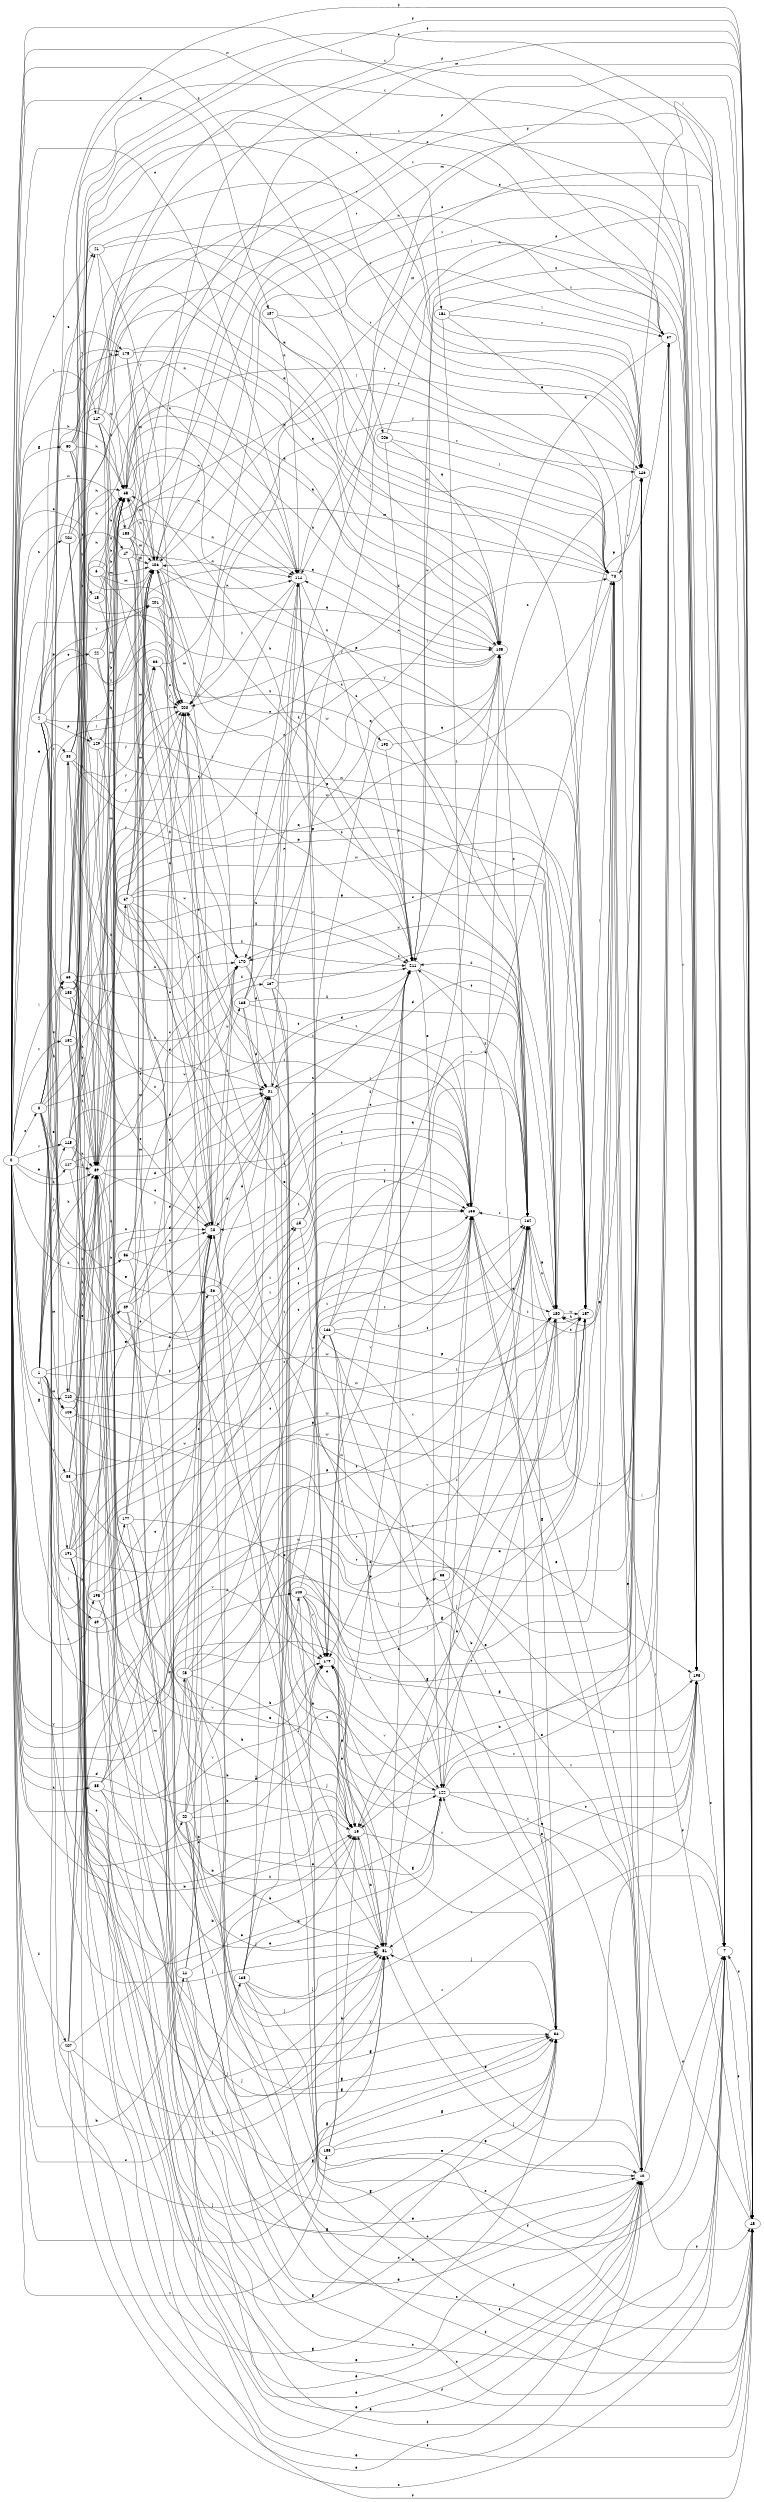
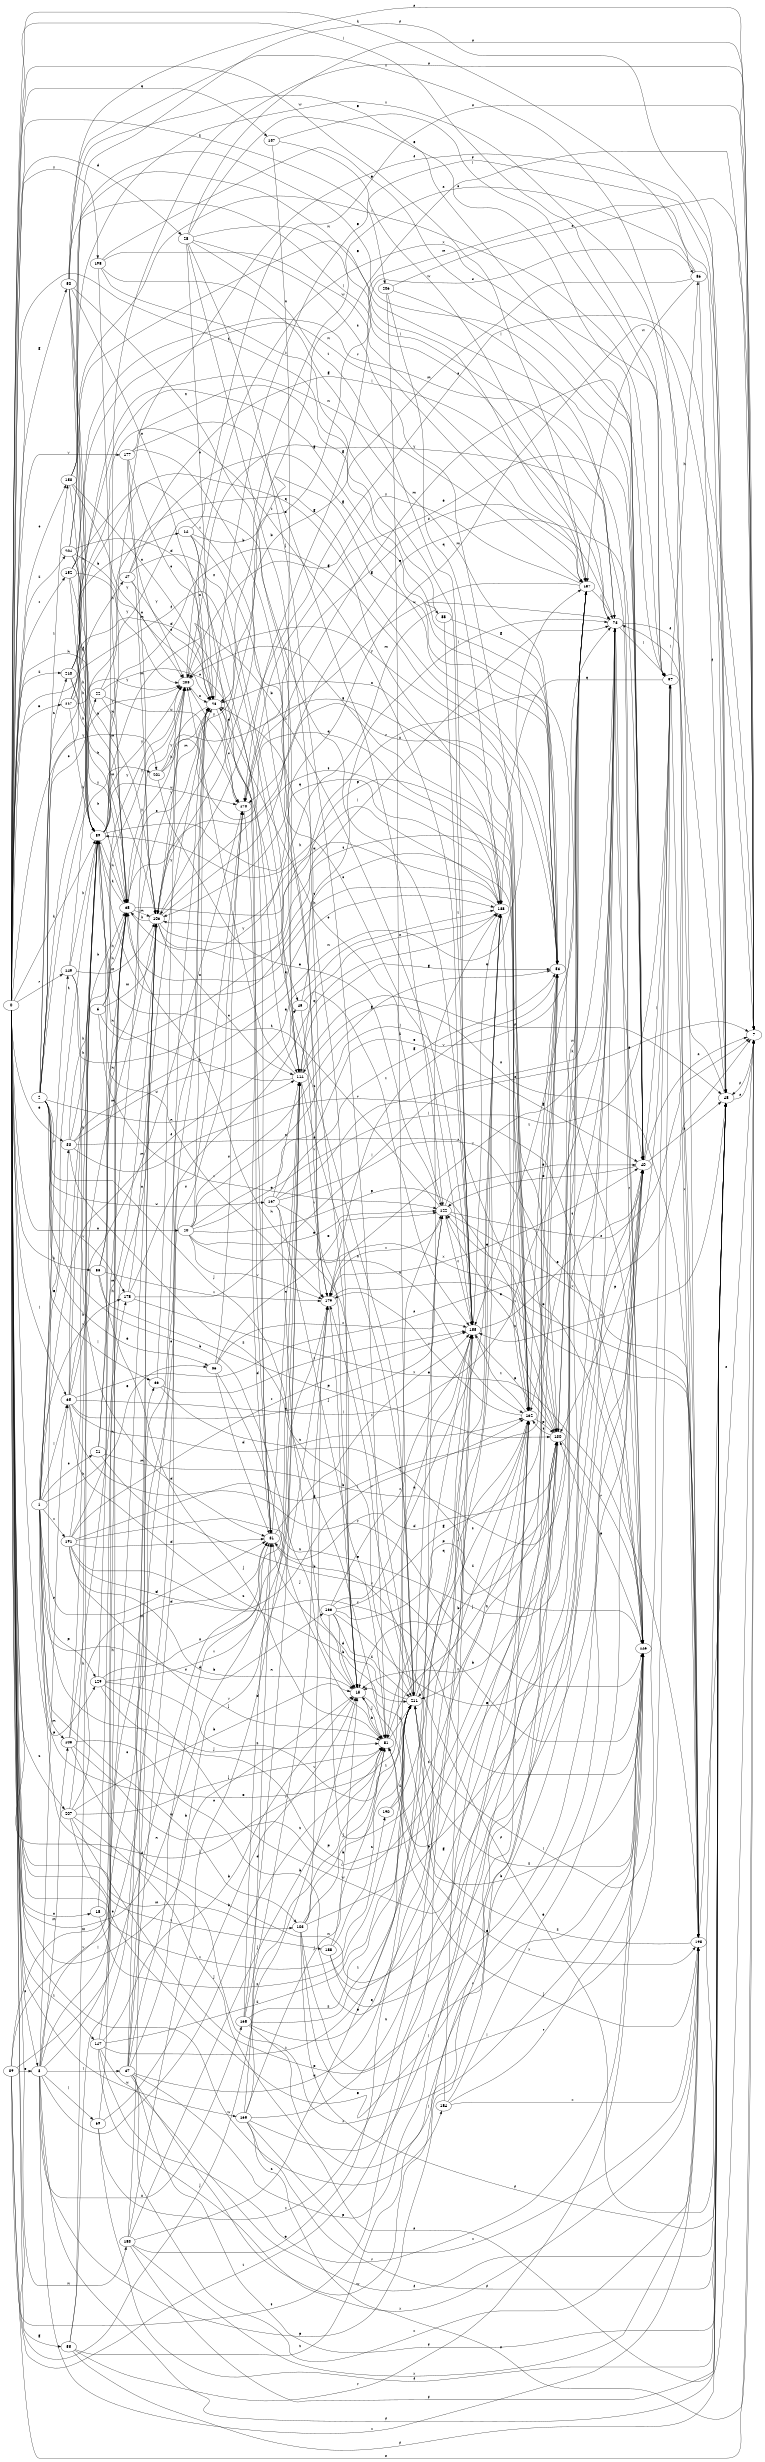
(343, 233) -> (684, 480)
(15, 698) -> (25, 611)
(156, 1196) -> (161, 487)
(57, 1237) -> (22, 2071)
(275, 1946) -> (334, 977)
